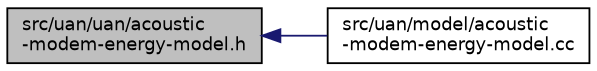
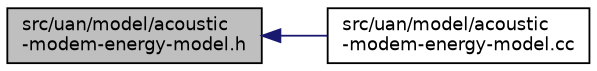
(135, 36) -> (135, 36)
